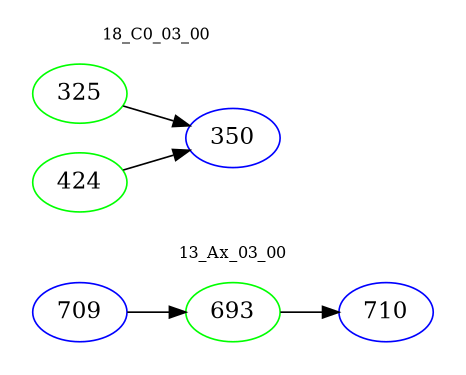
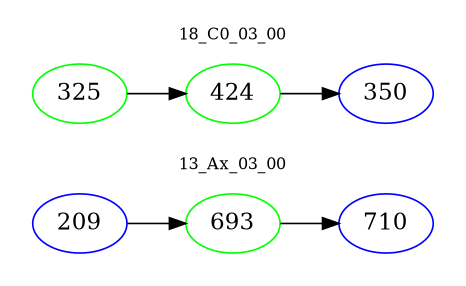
(148, 113) -> (148, 94)
(80, 312) -> (80, 223)
